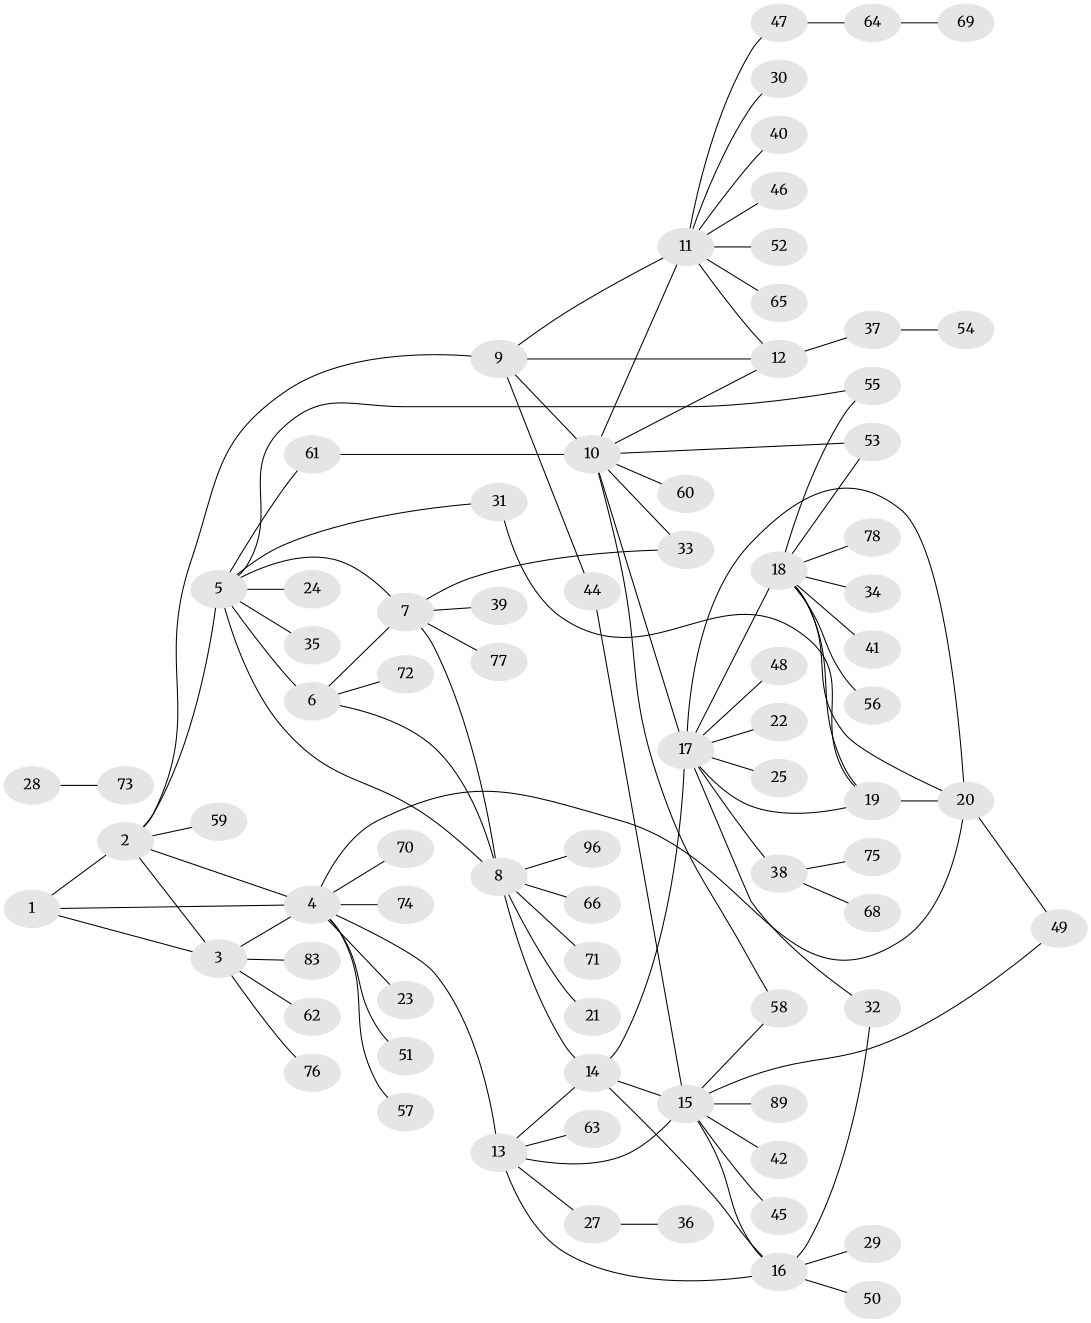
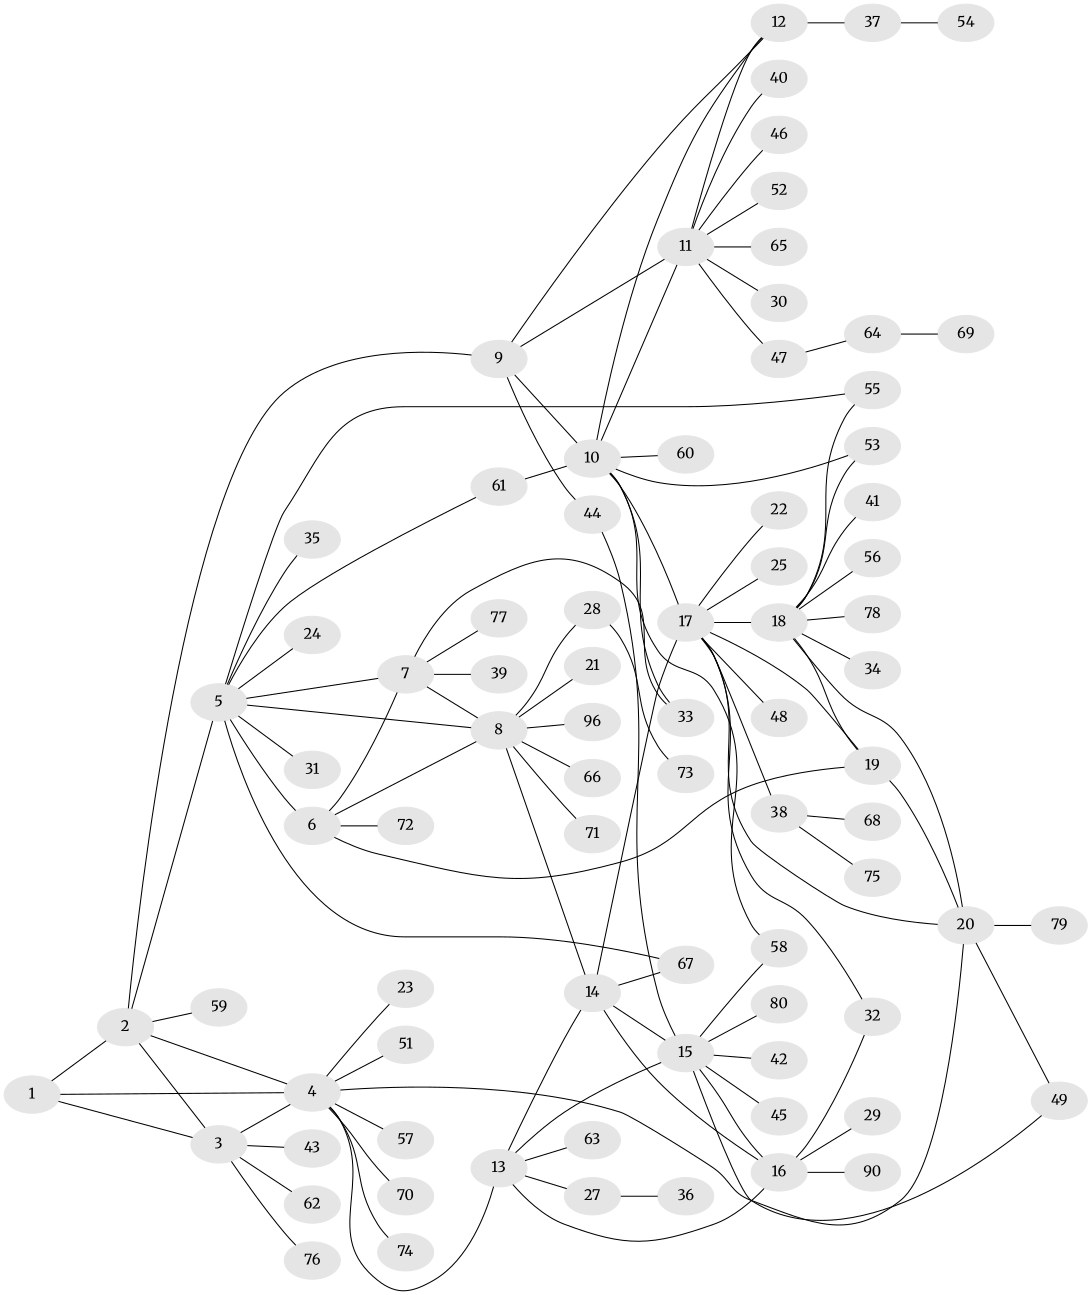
(695, 623) -> (599, 868)
none -> (546, 670)
none -> (1059, 925)
(312, 961) -> (312, 1149)
none -> (686, 965)
(779, 1104) -> (779, 1004)
(873, 1300) -> (873, 1172)
